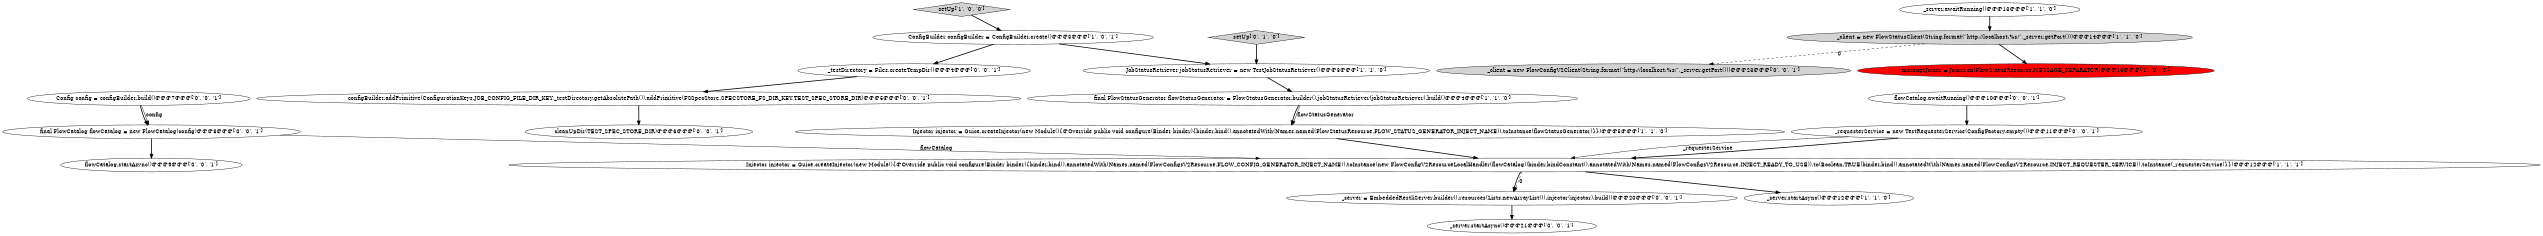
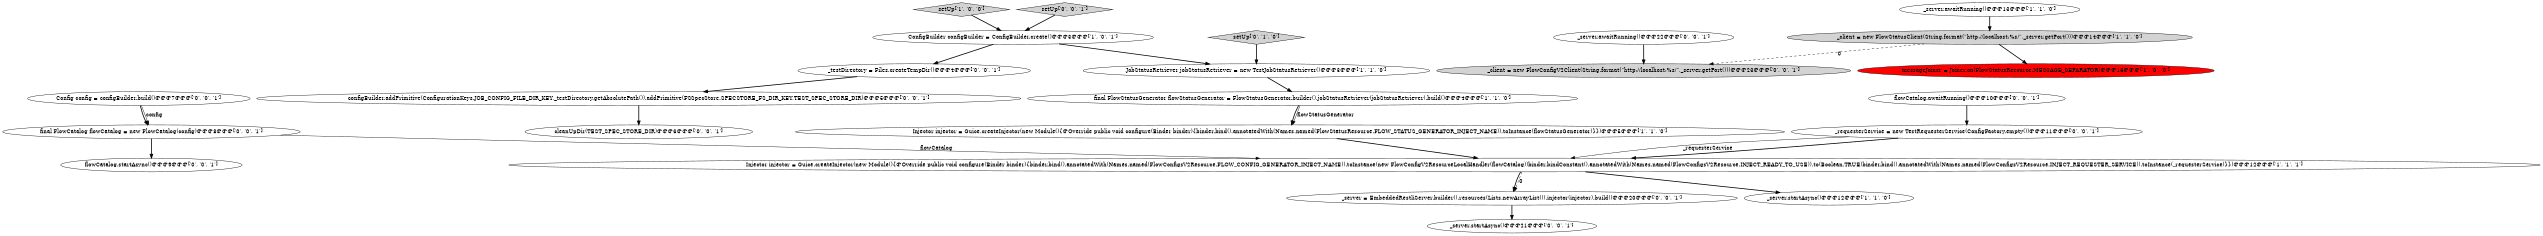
none -> (1065, 10)
none -> (1644, 37)
